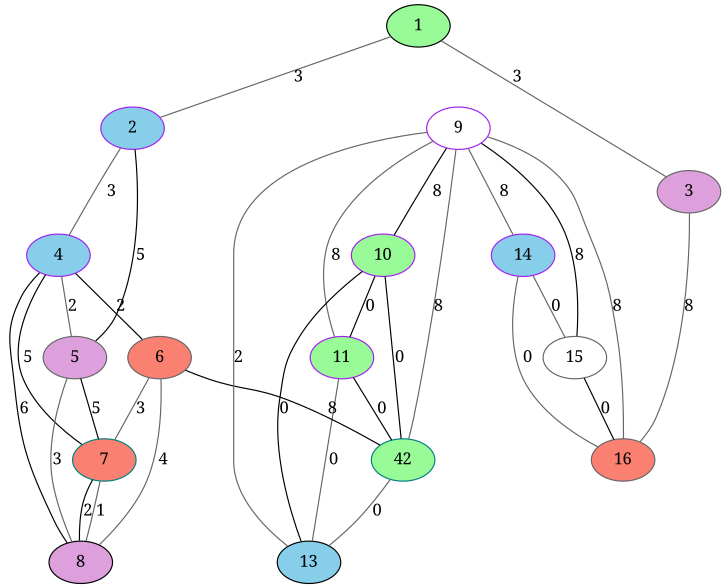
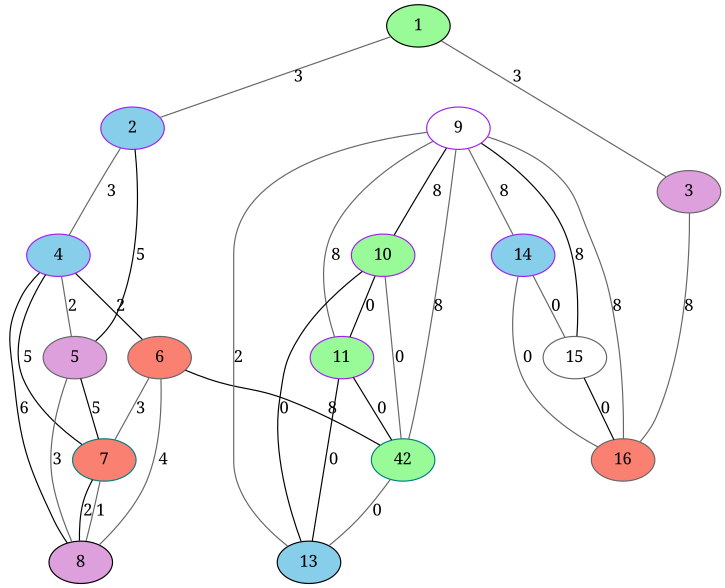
(393, 358) -> (393, 358)
(325, 460) -> (325, 460)
